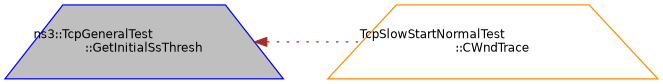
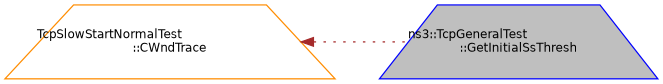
(314, 42) -> (361, 42)
